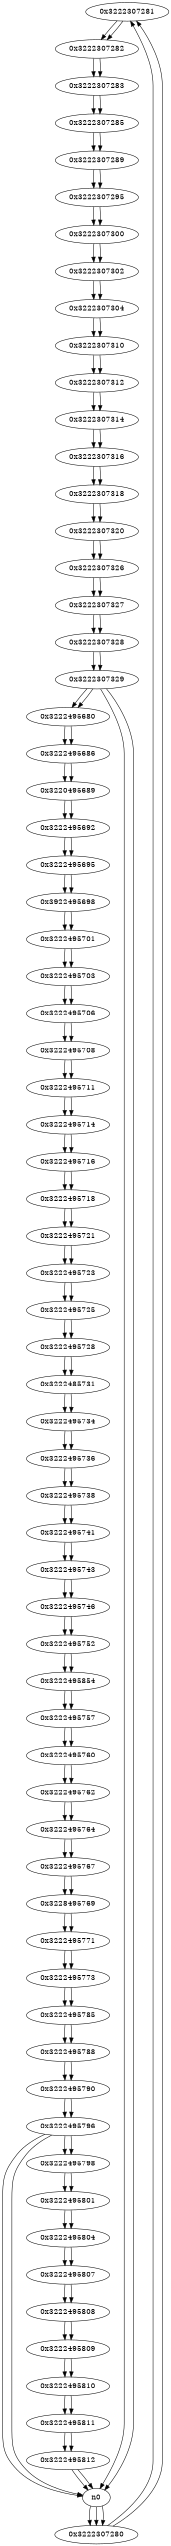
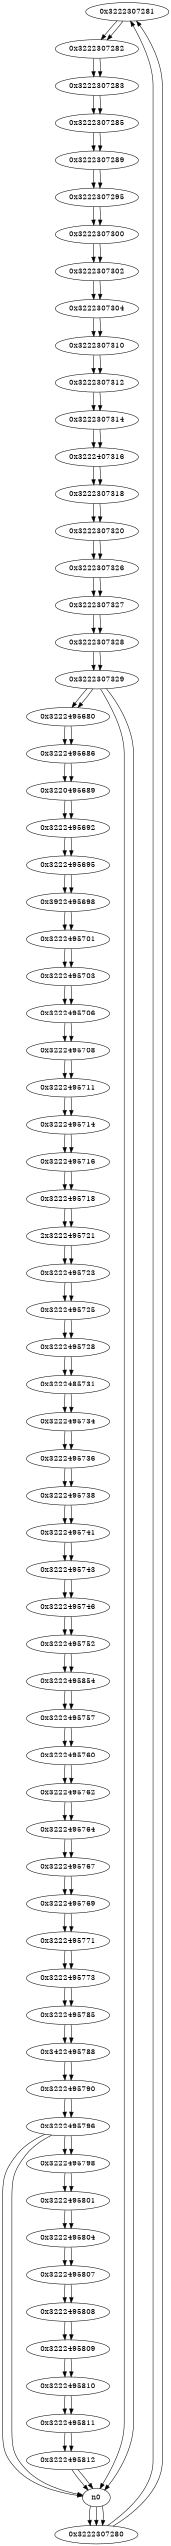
(97, 457) -> (97, 457)
(68, 1236) -> (68, 1236)
(68, 1904) -> (68, 1904)
(68, 2052) -> (68, 2052)
